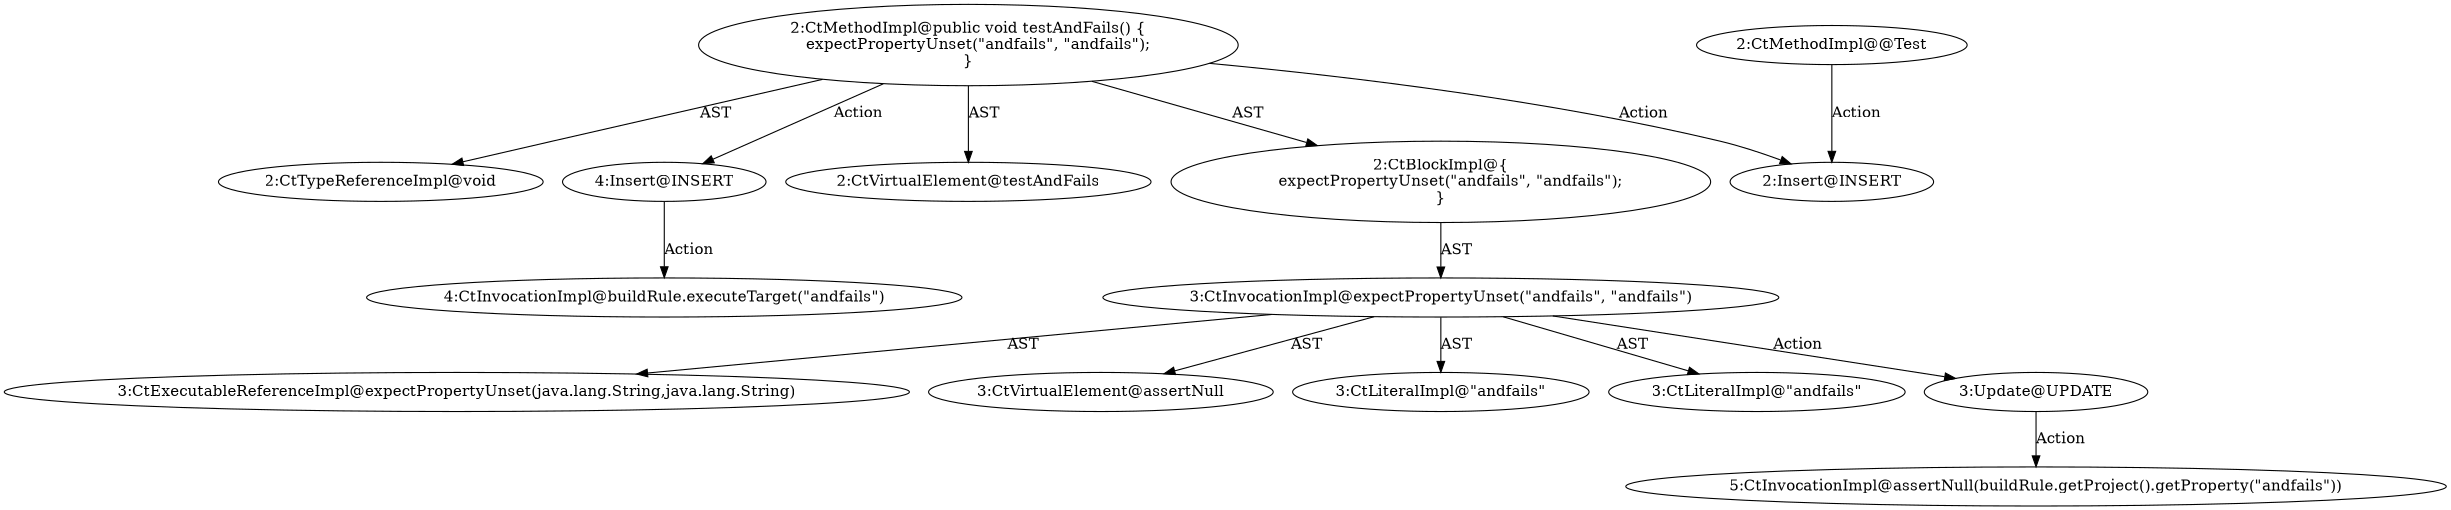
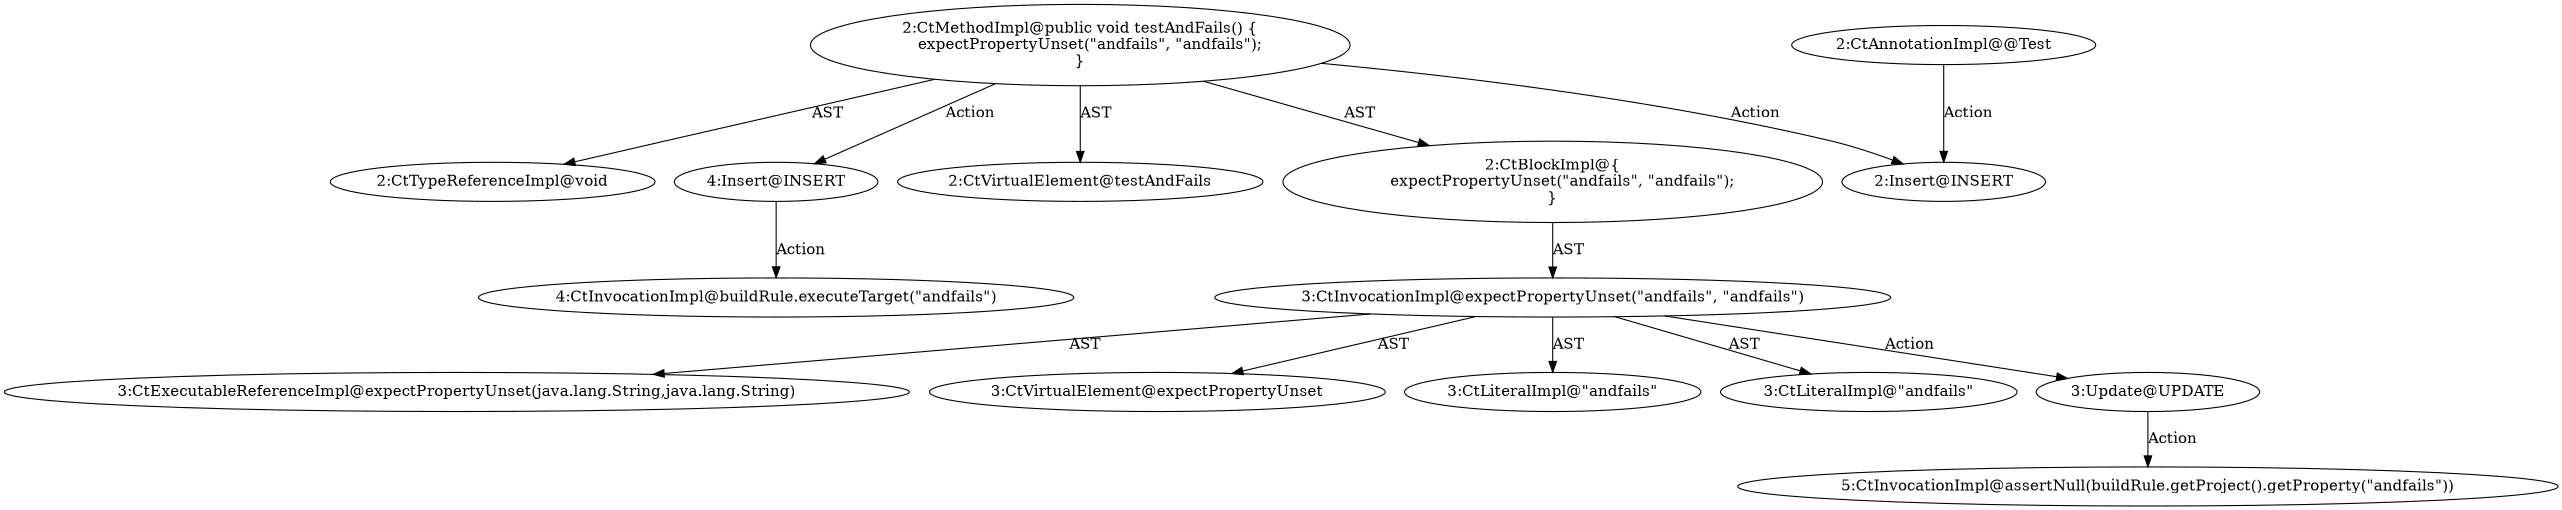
(1832, 45) -> (1944, 45)
(1101, 392) -> (1157, 392)
